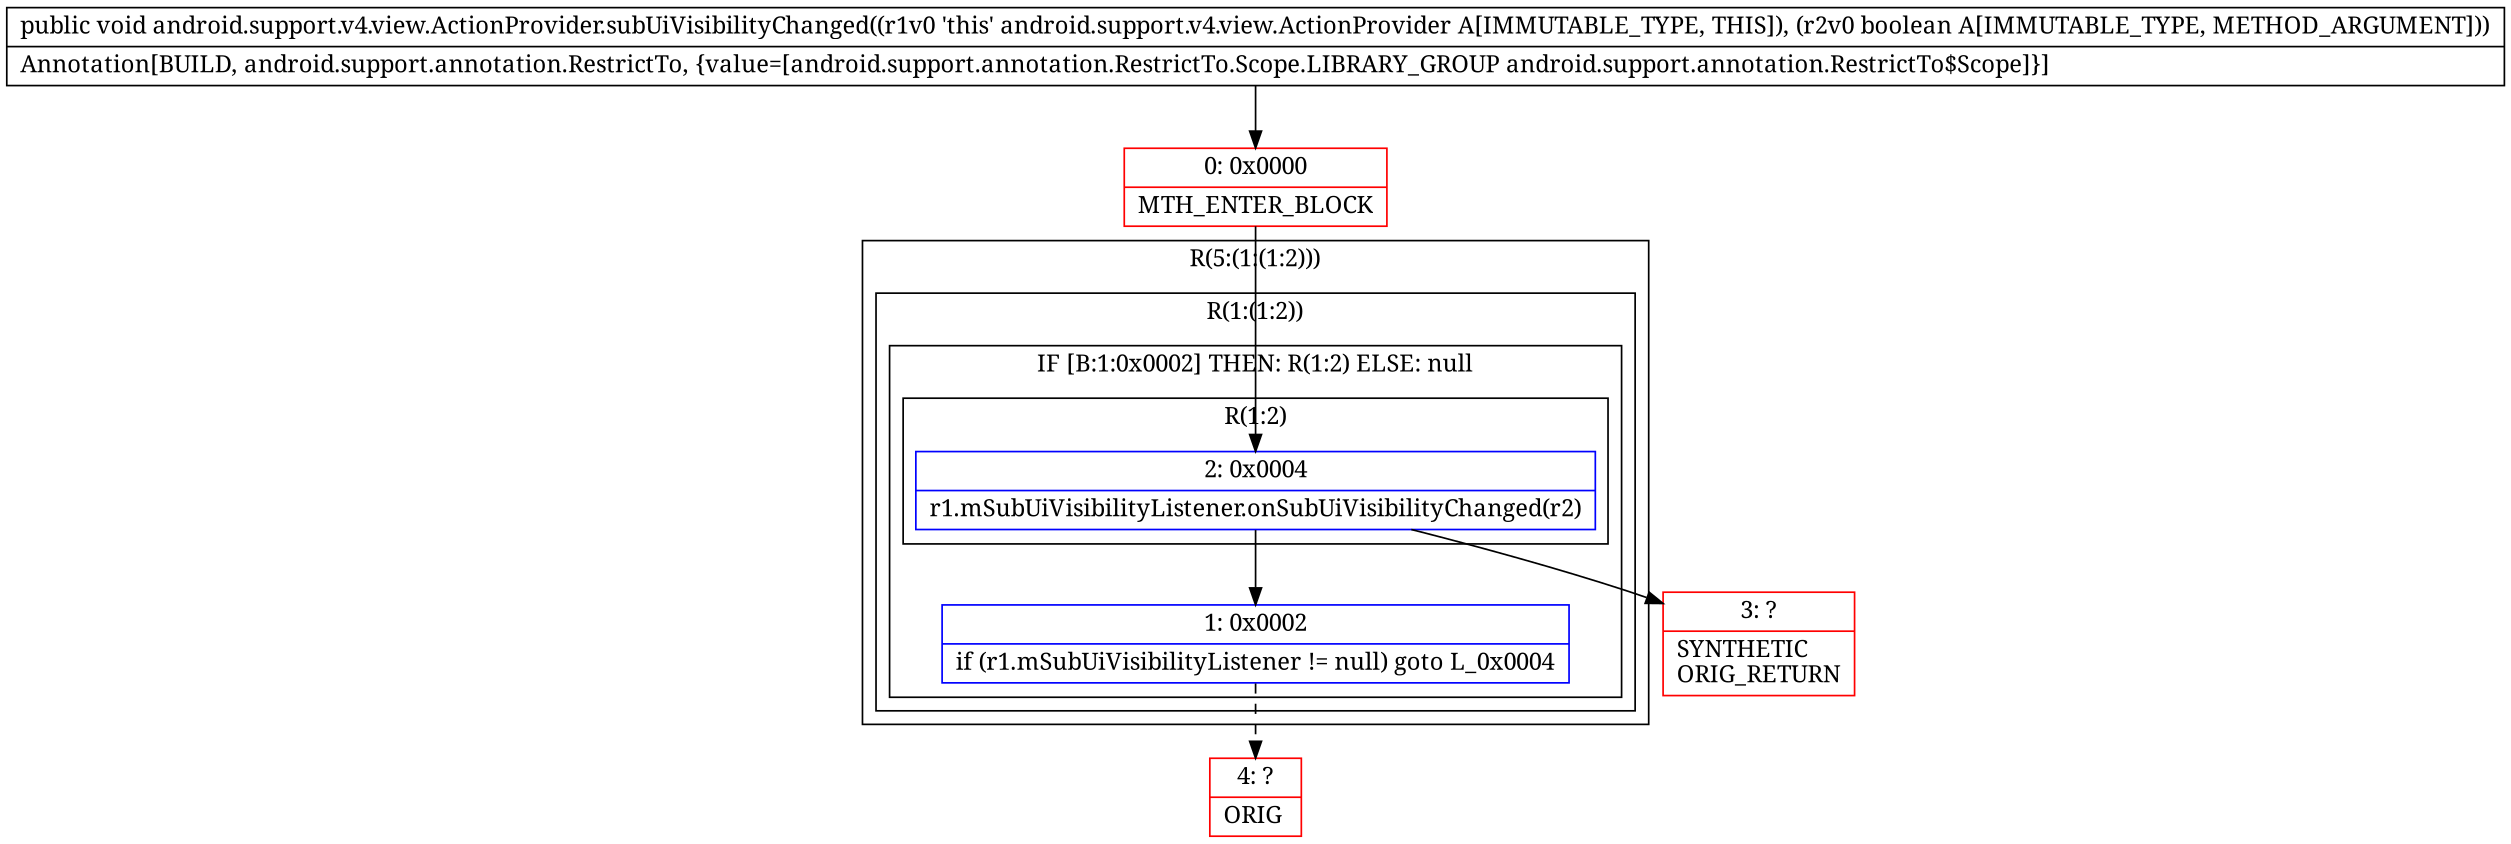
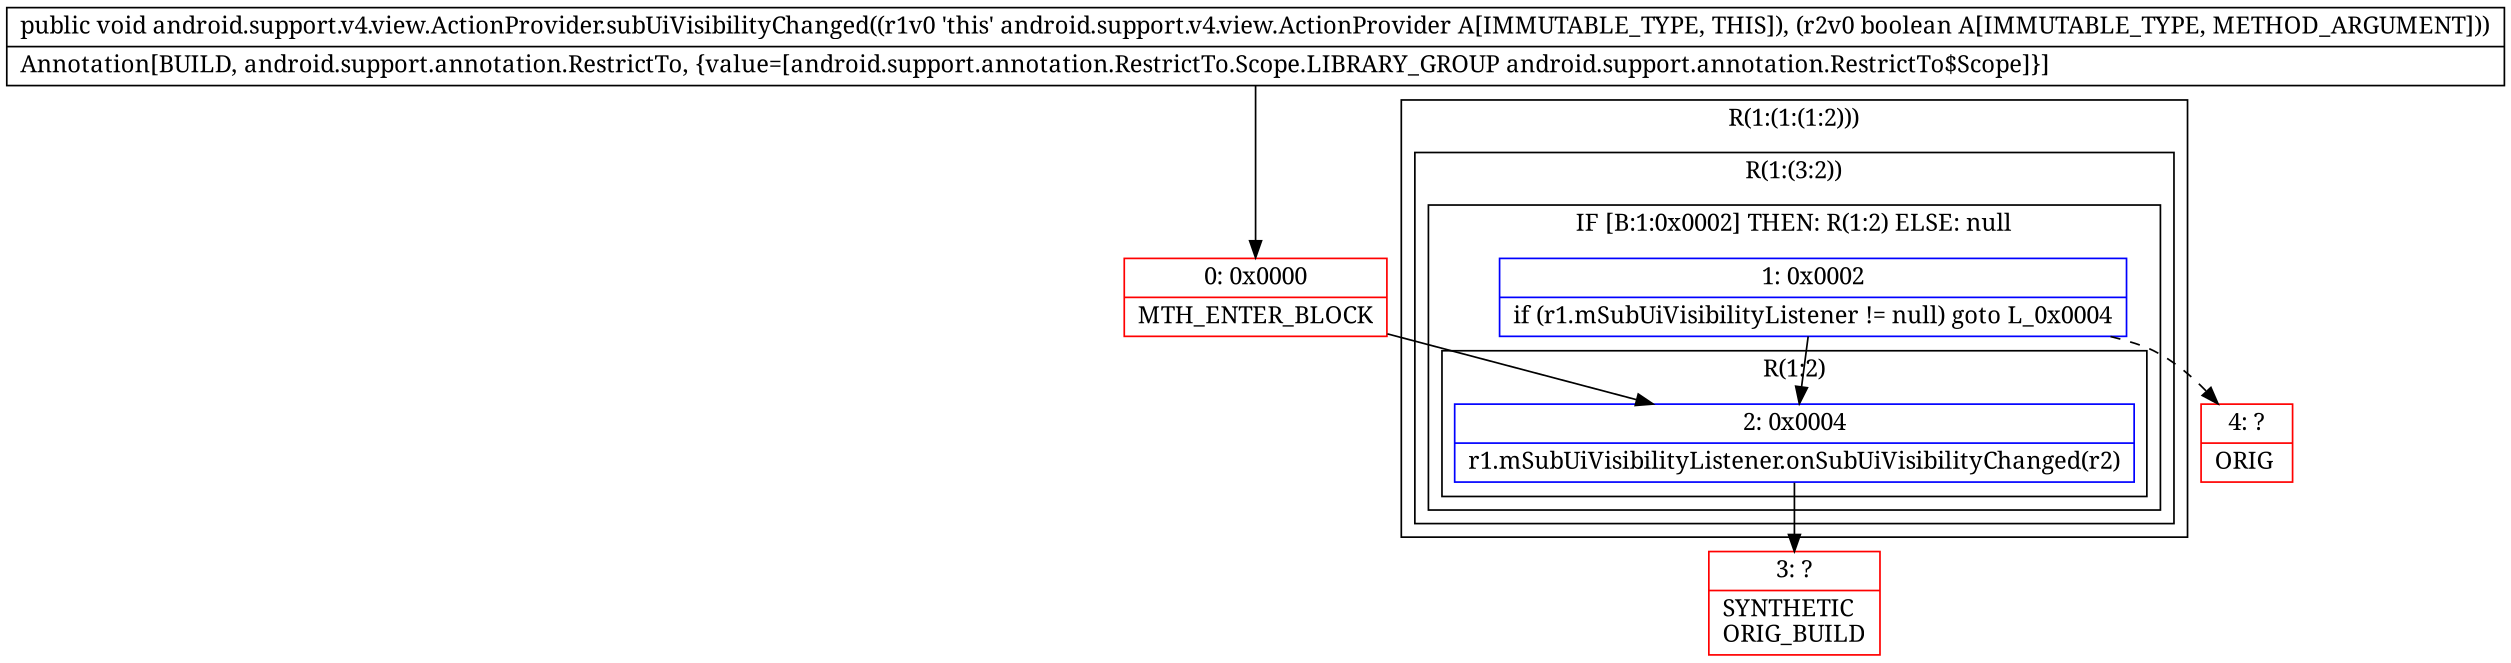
(1256, 260) -> (1794, 119)
(1256, 313) -> (1794, 172)
(1256, 559) -> (1805, 362)
(1759, 675) -> (1794, 635)
